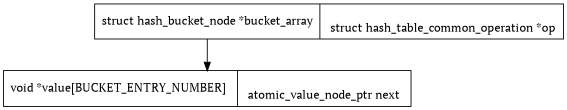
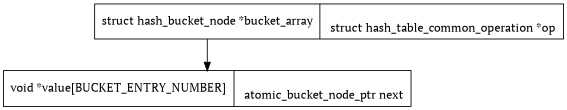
(323, 95) -> (323, 95)
